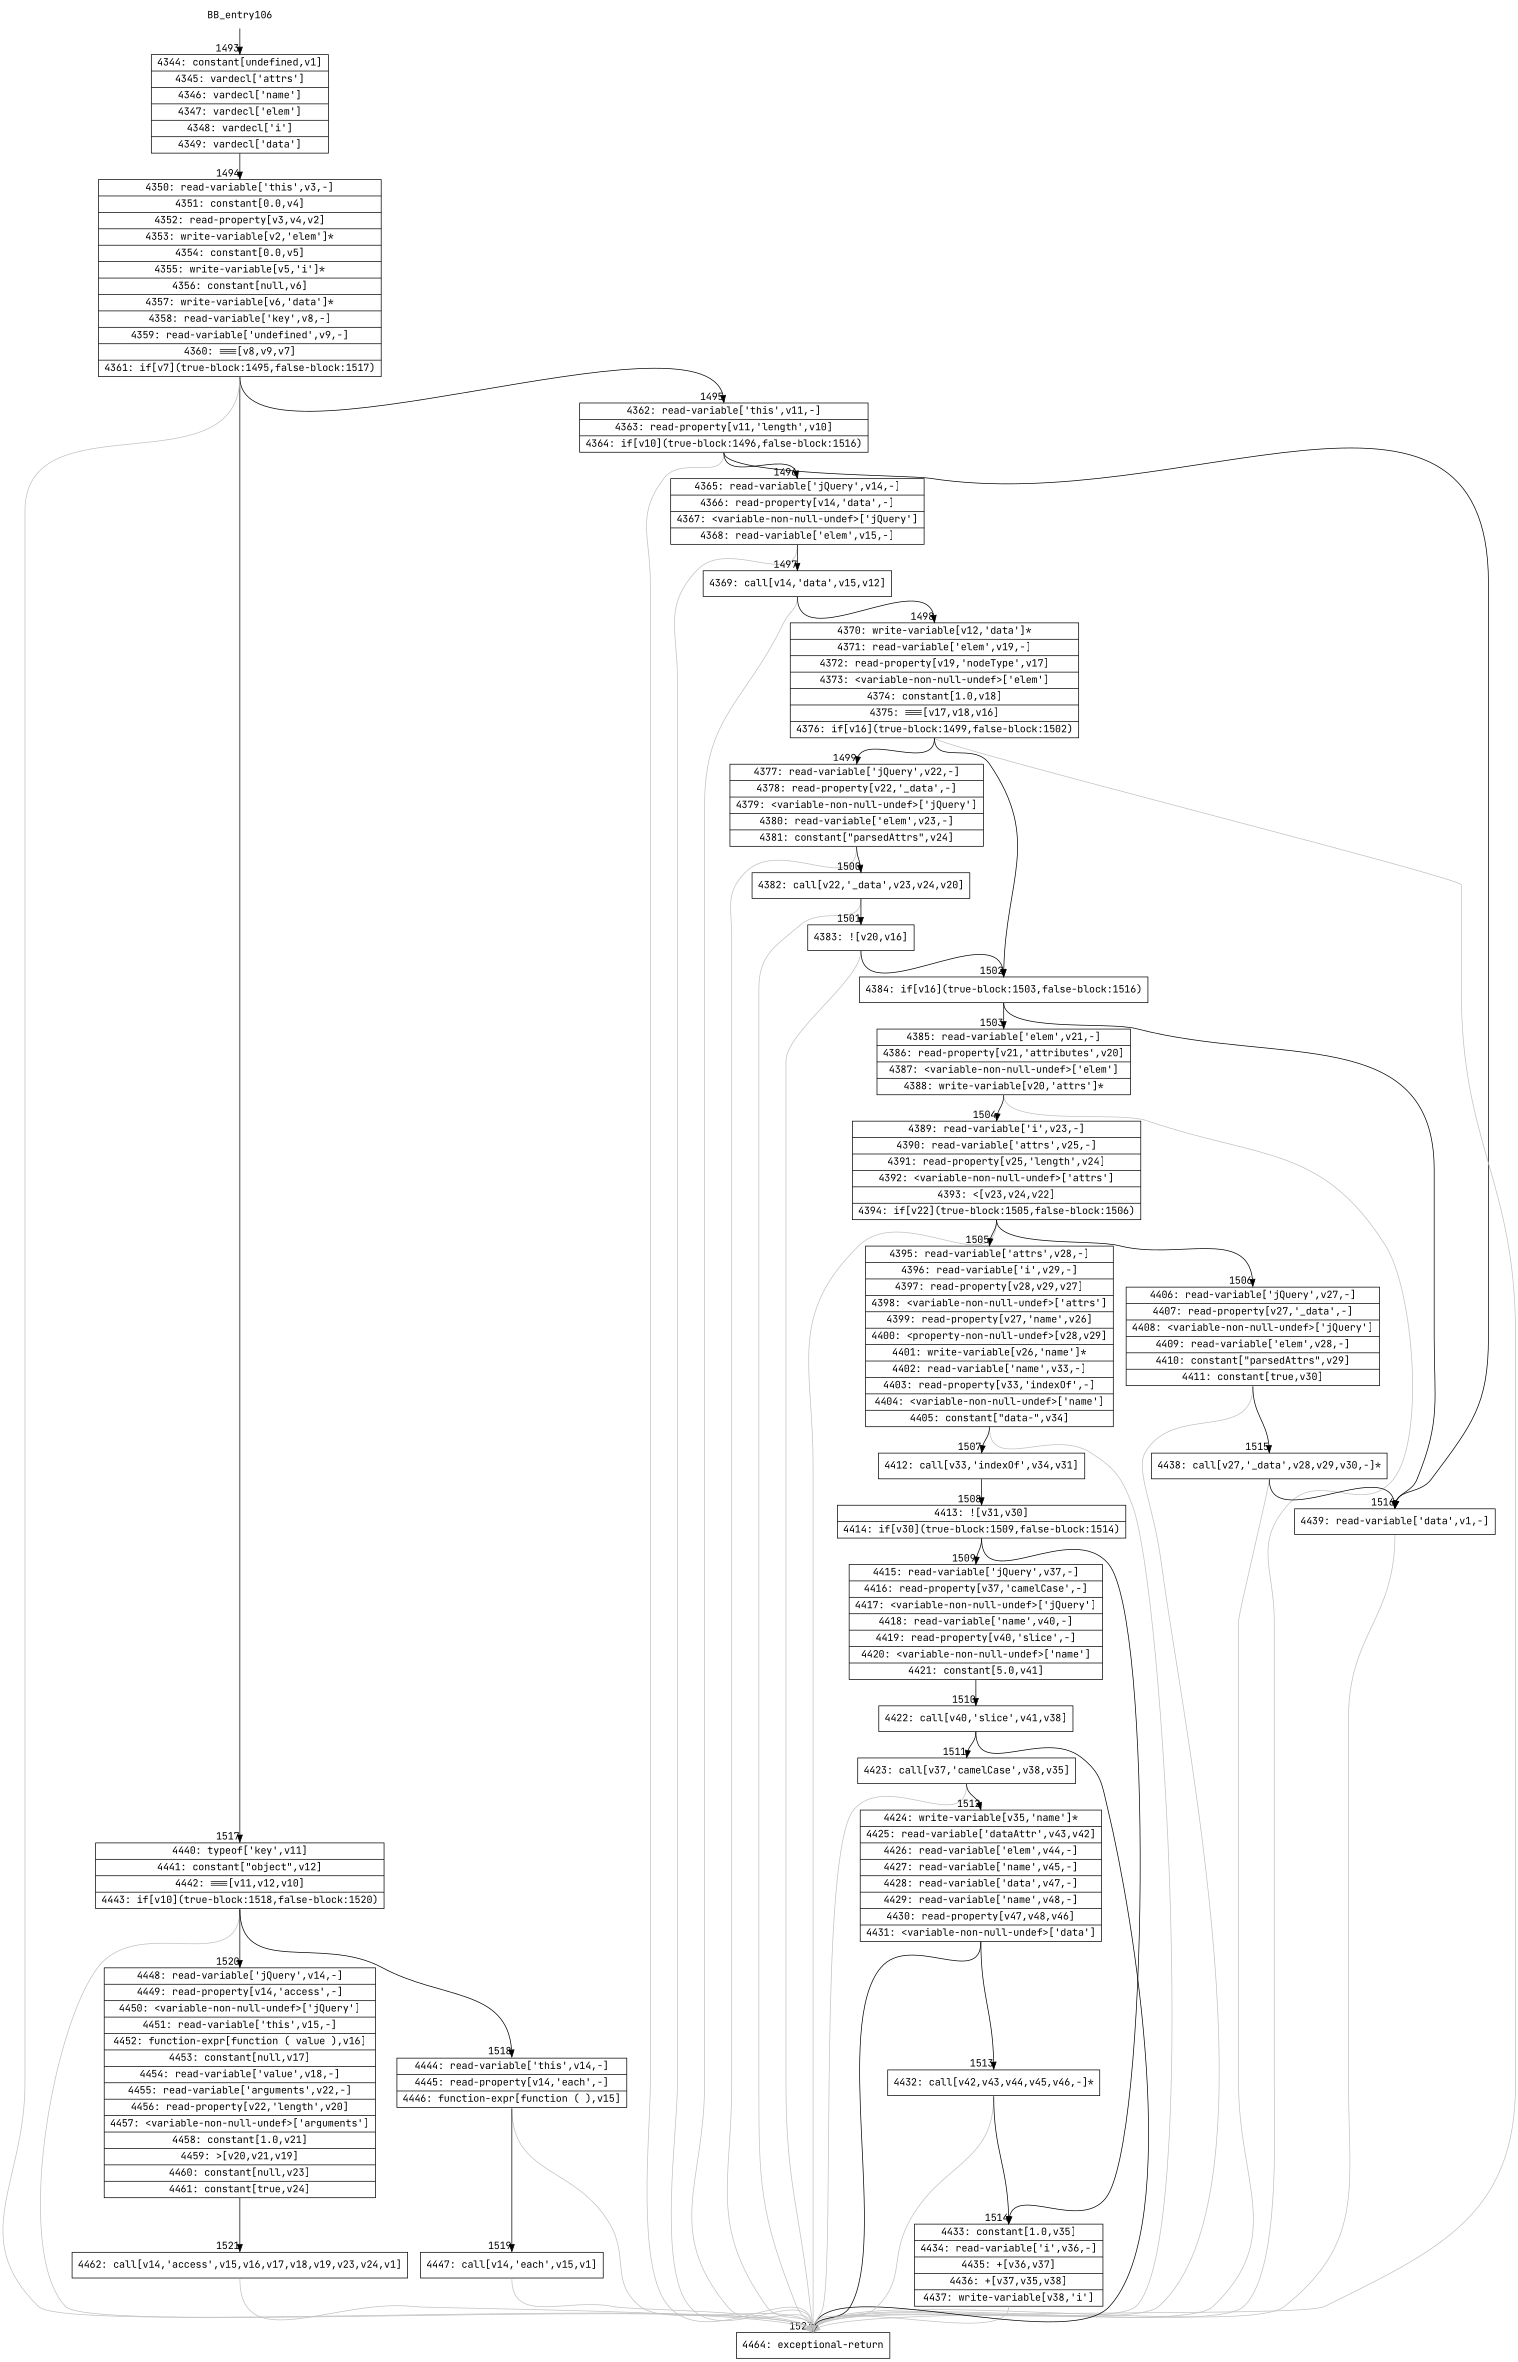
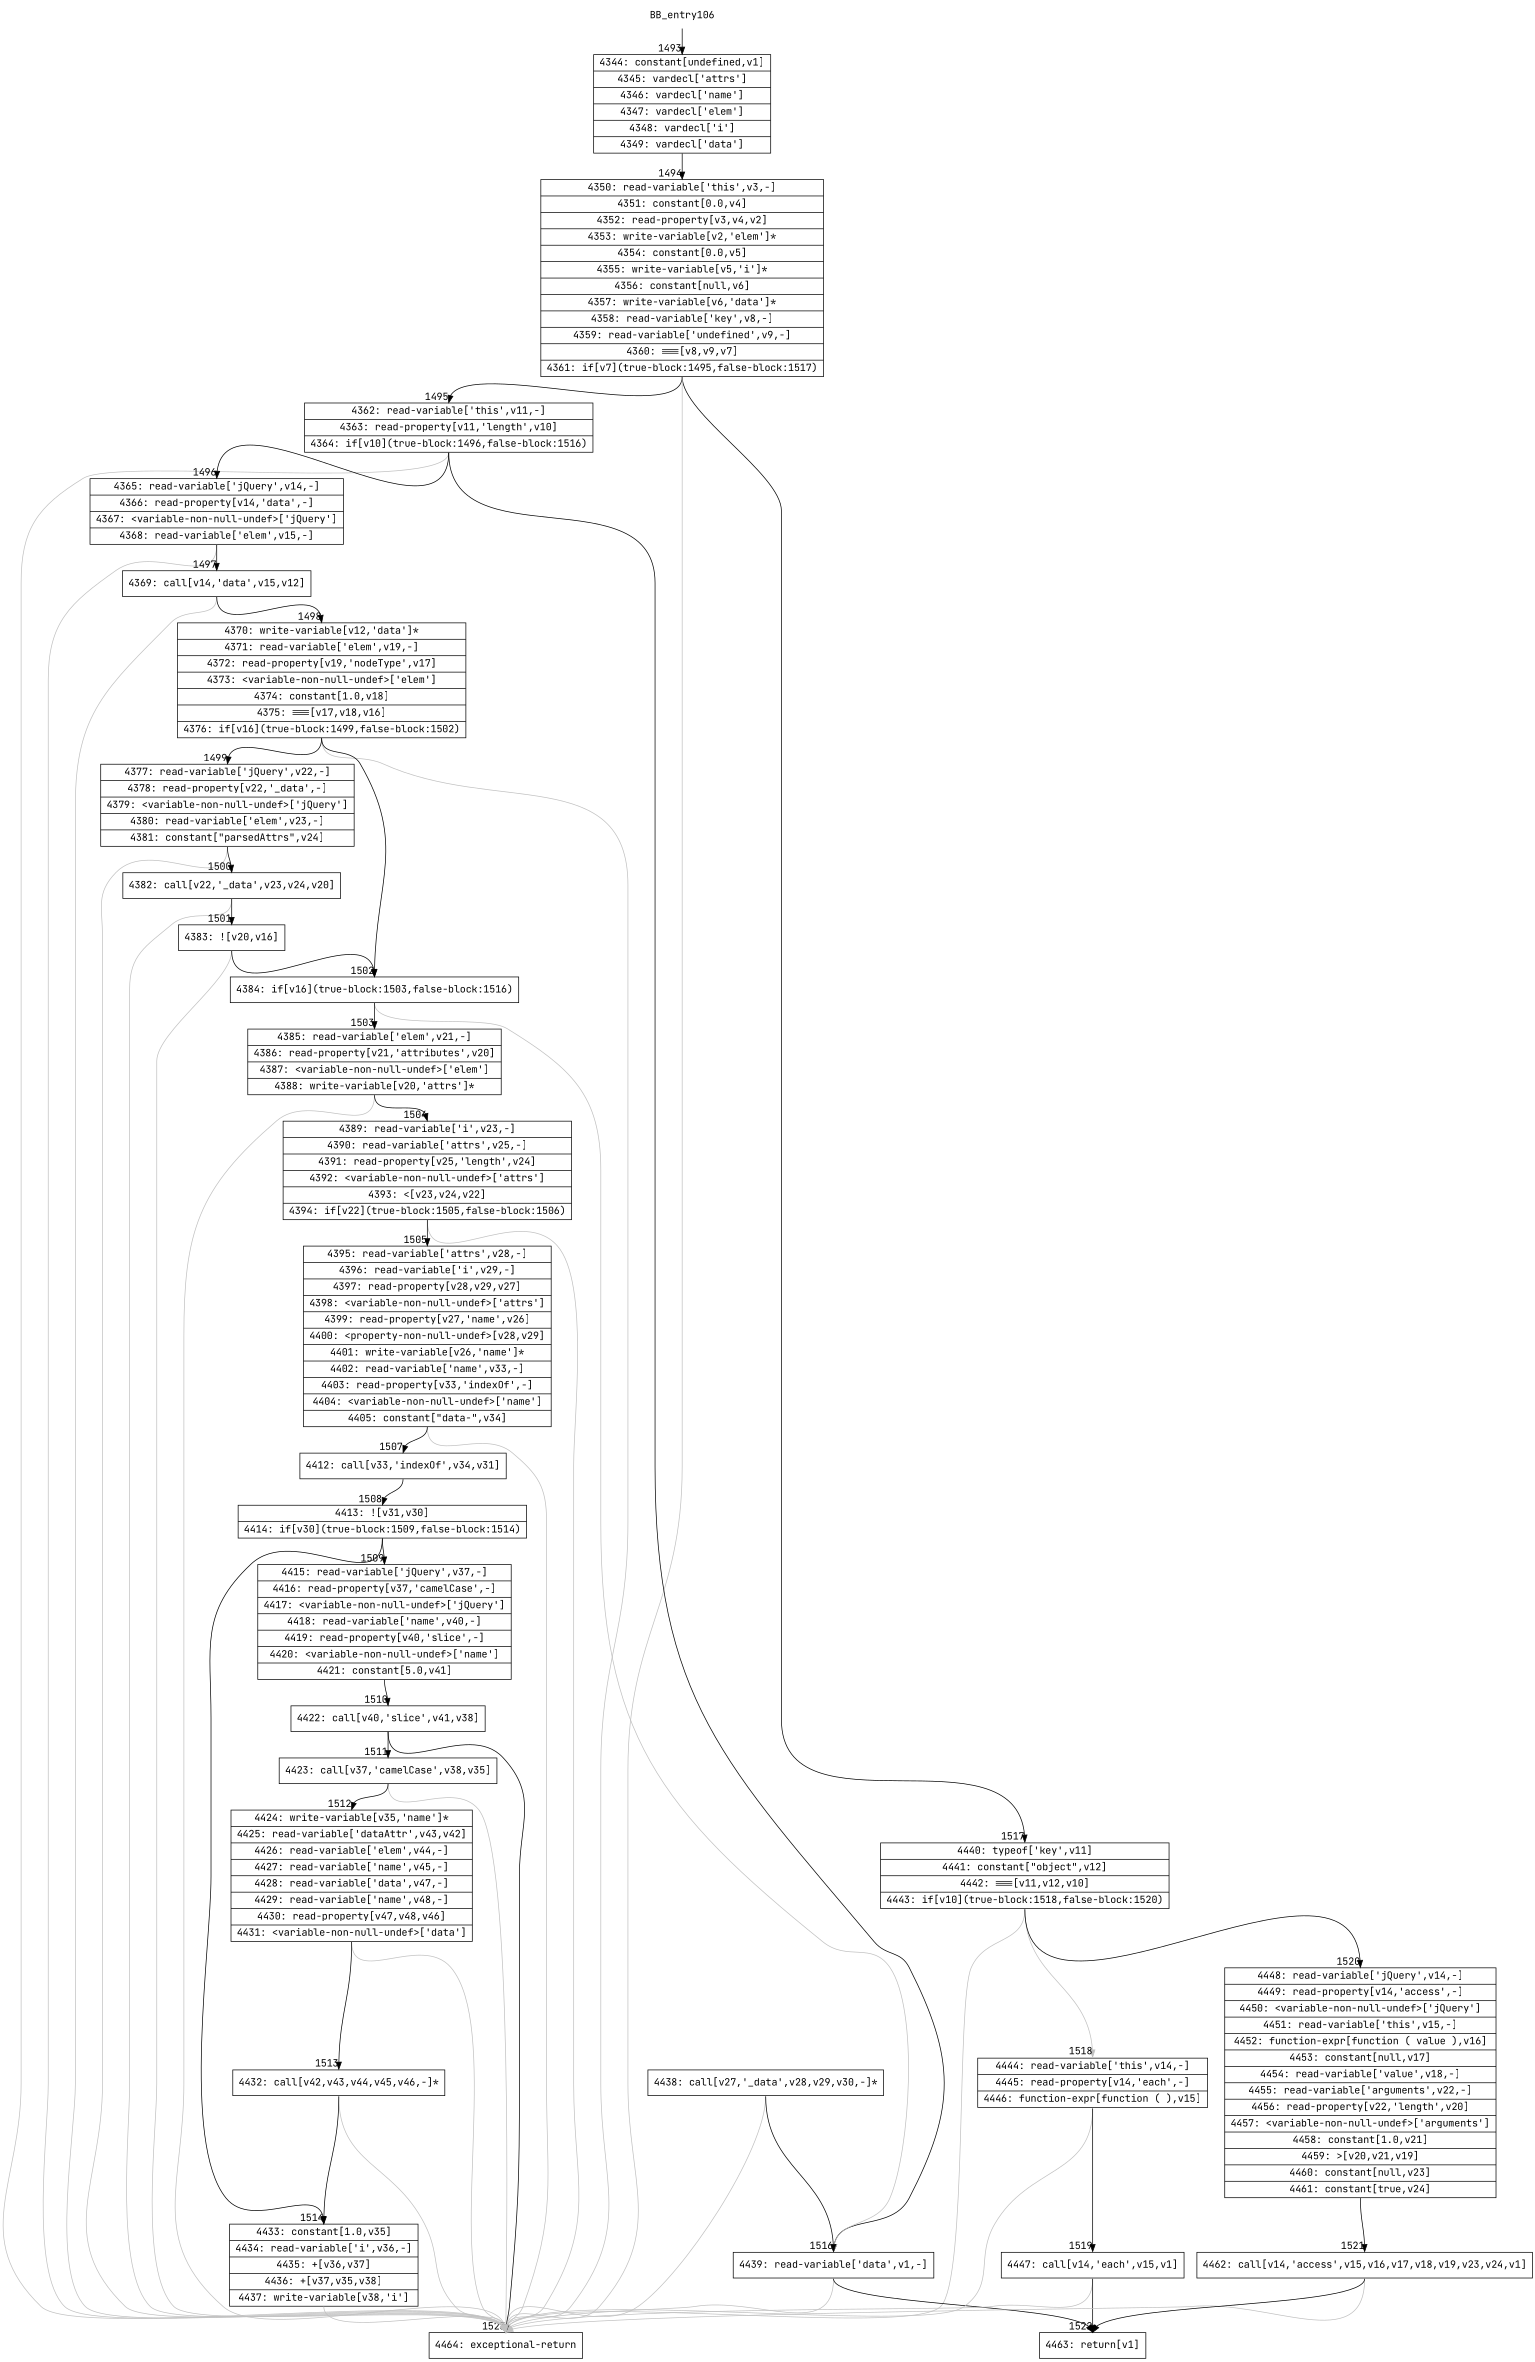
(1409, 1093) -> (608, 1627)
(1253, 1336) -> none
(379, 1967) -> (1056, 1981)
(860, 2099) -> (474, 2093)
none -> (1093, 2345)
